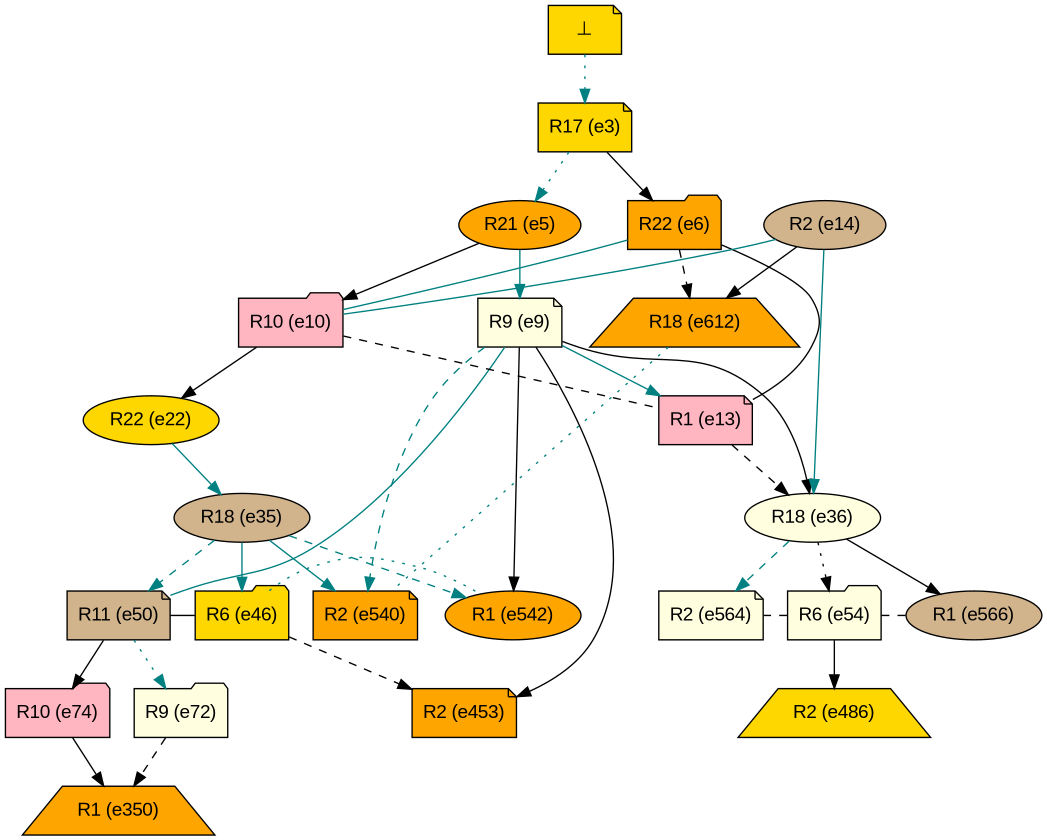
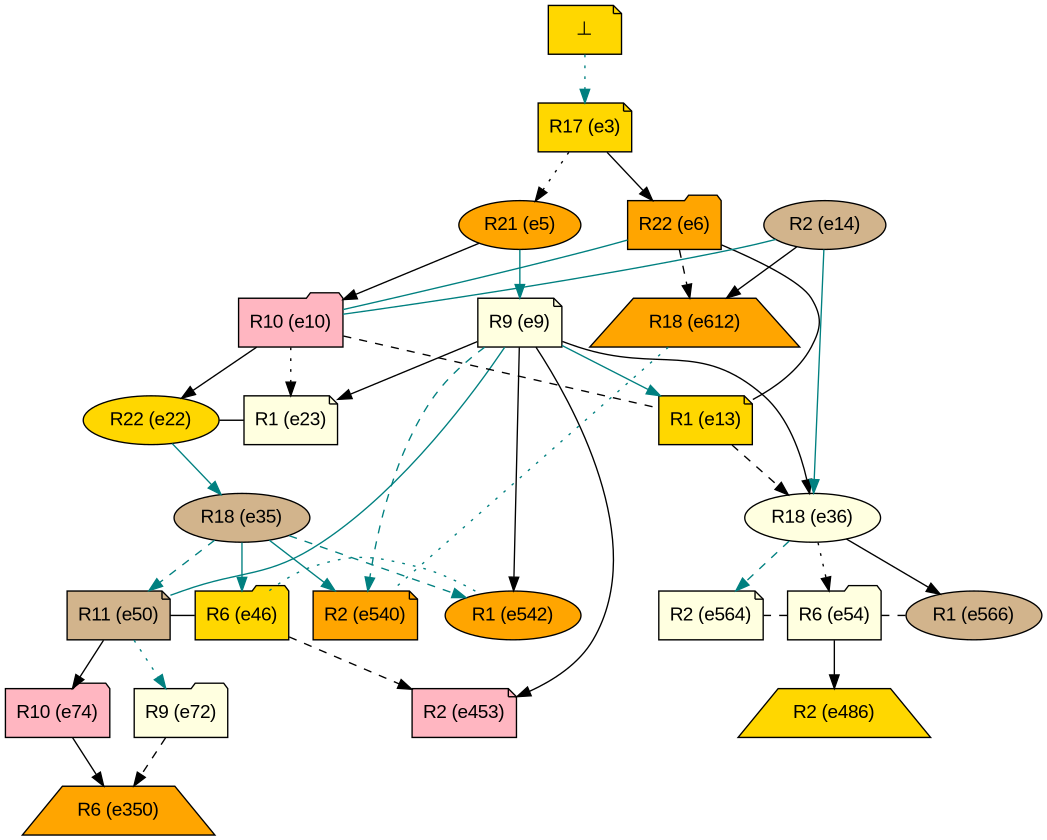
(556, 171) -> (556, 171)
none -> (291, 420)
(706, 420) -> (706, 420)
(464, 713) -> (464, 713)
(119, 811) -> (119, 811)
